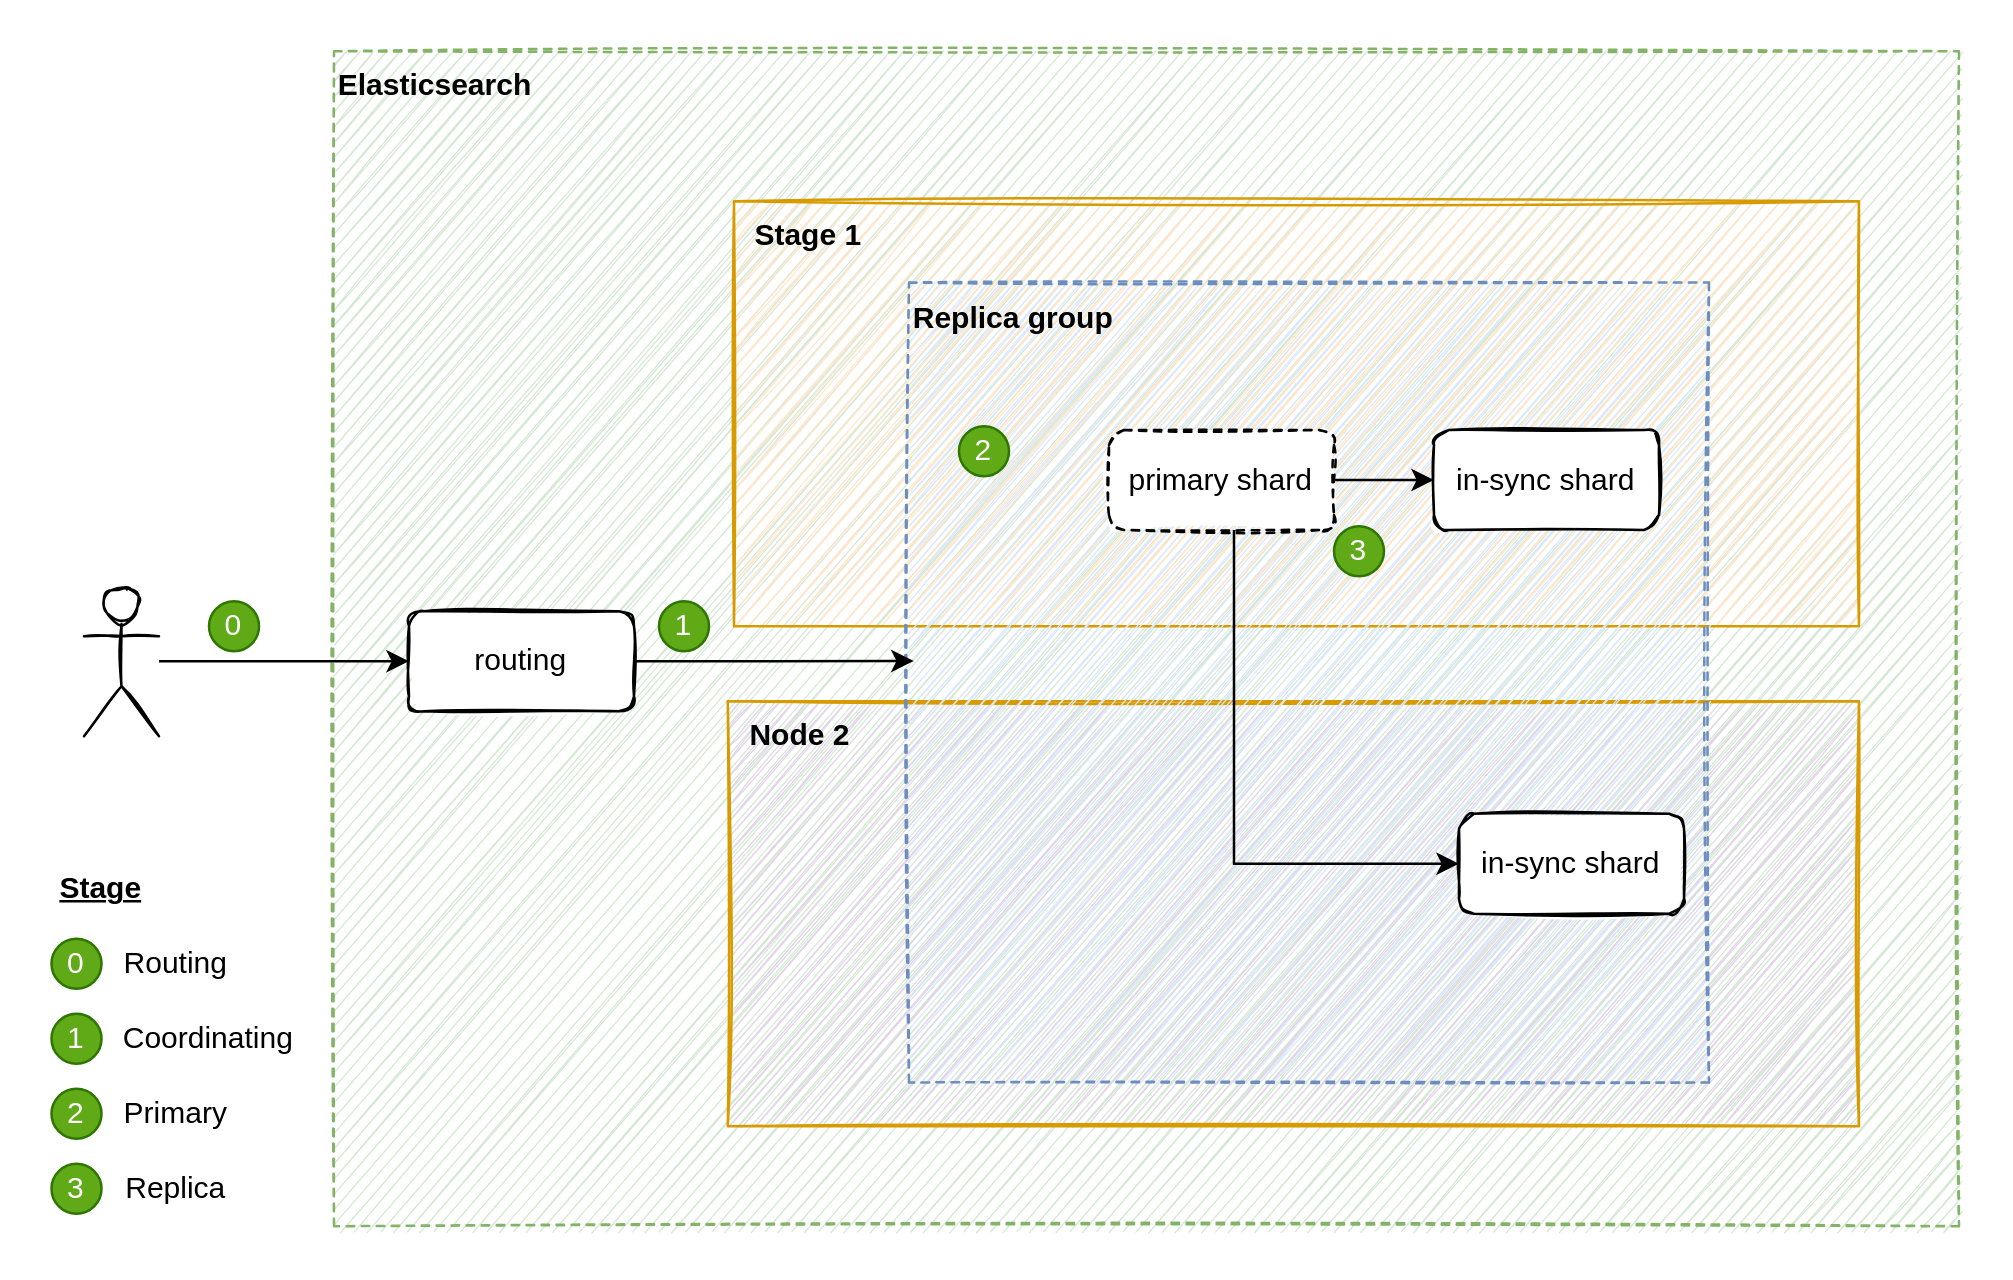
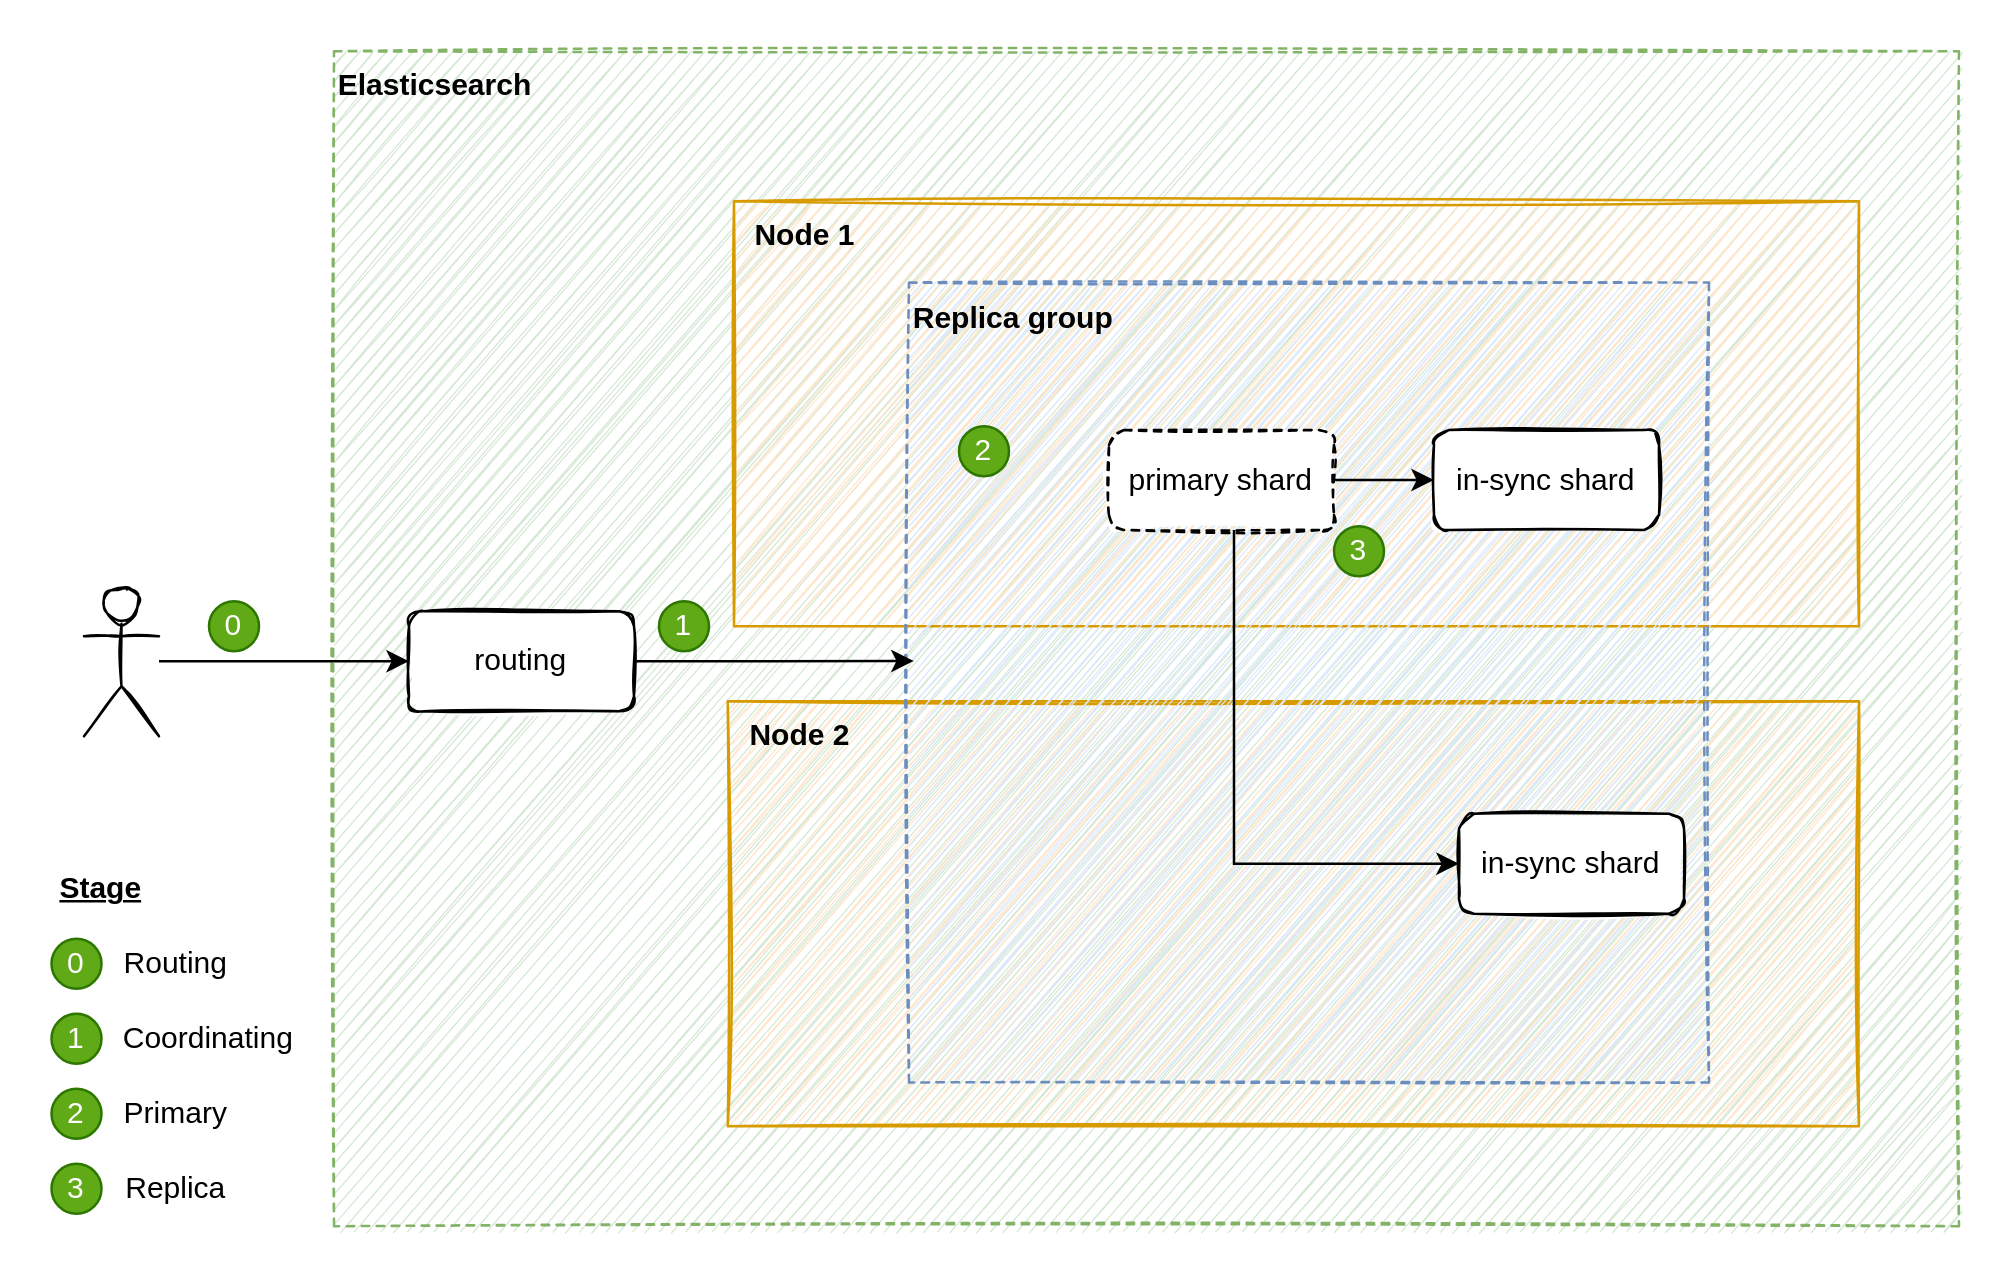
(794, 237) -> (785, 237)
(780, 737) -> (780, 737)
